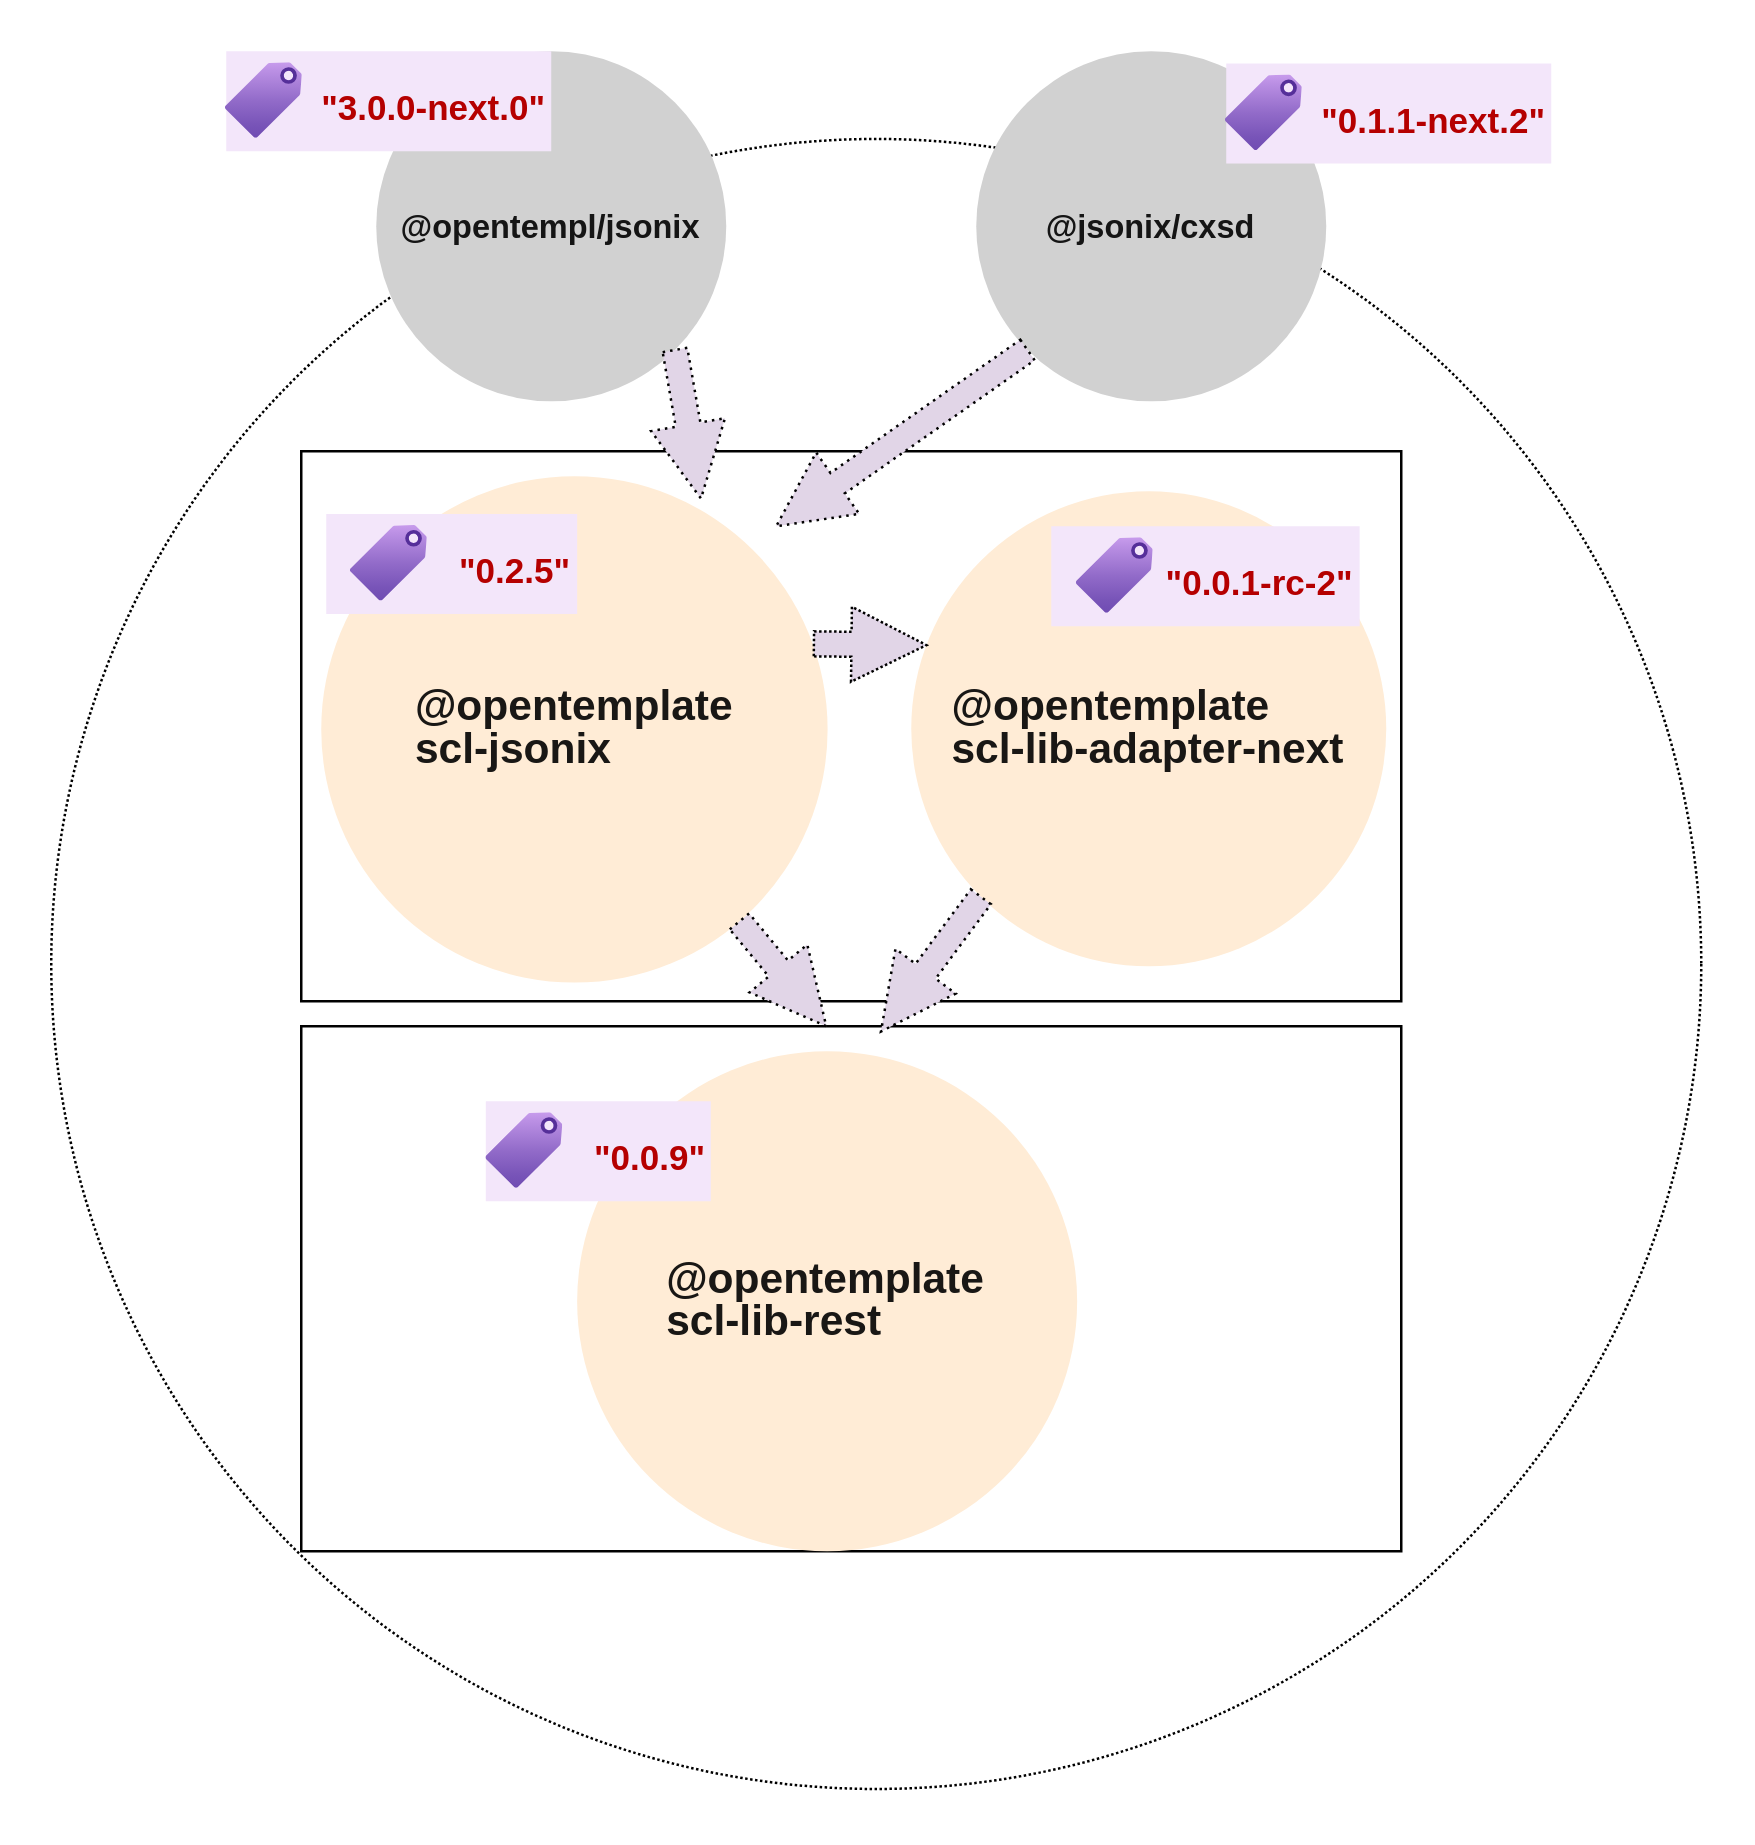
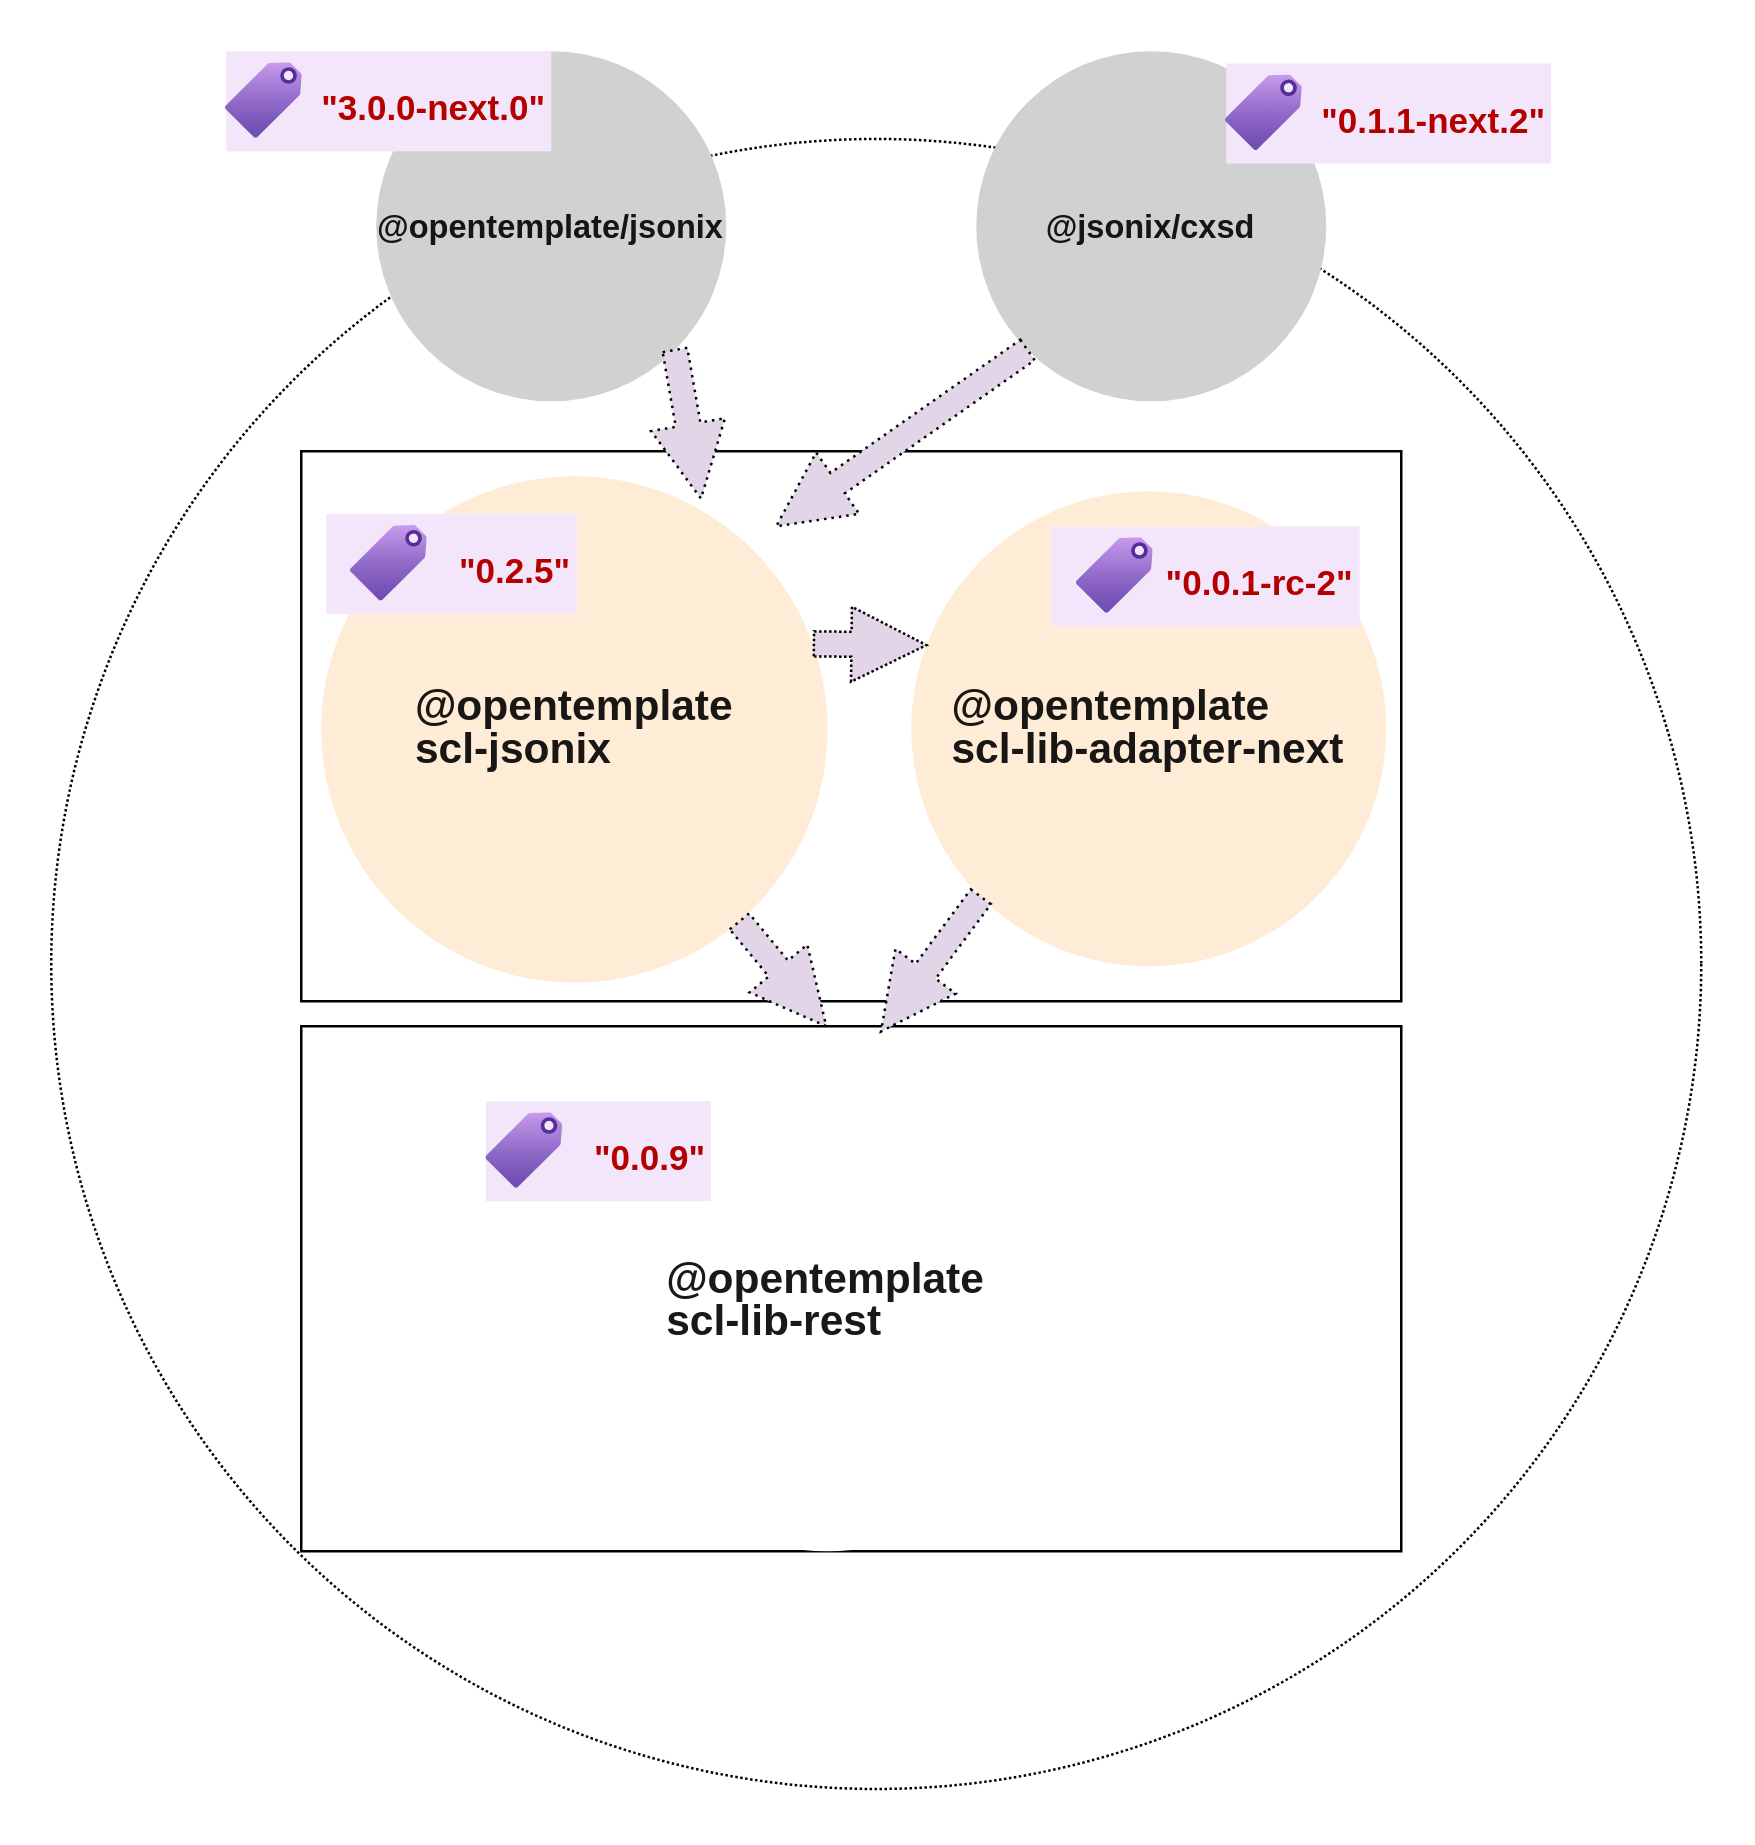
(551, 226) -> (551, 226)
(827, 1301) -> (827, 1301)
